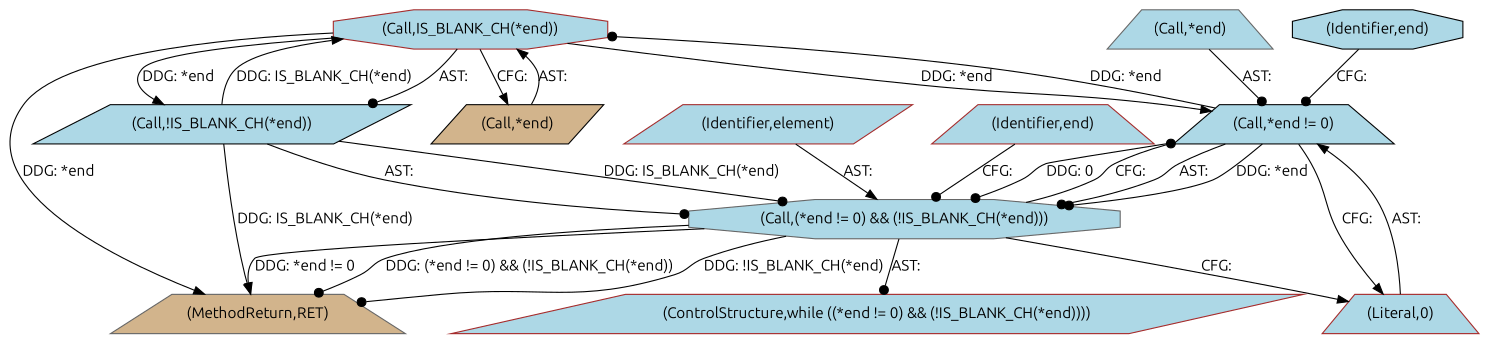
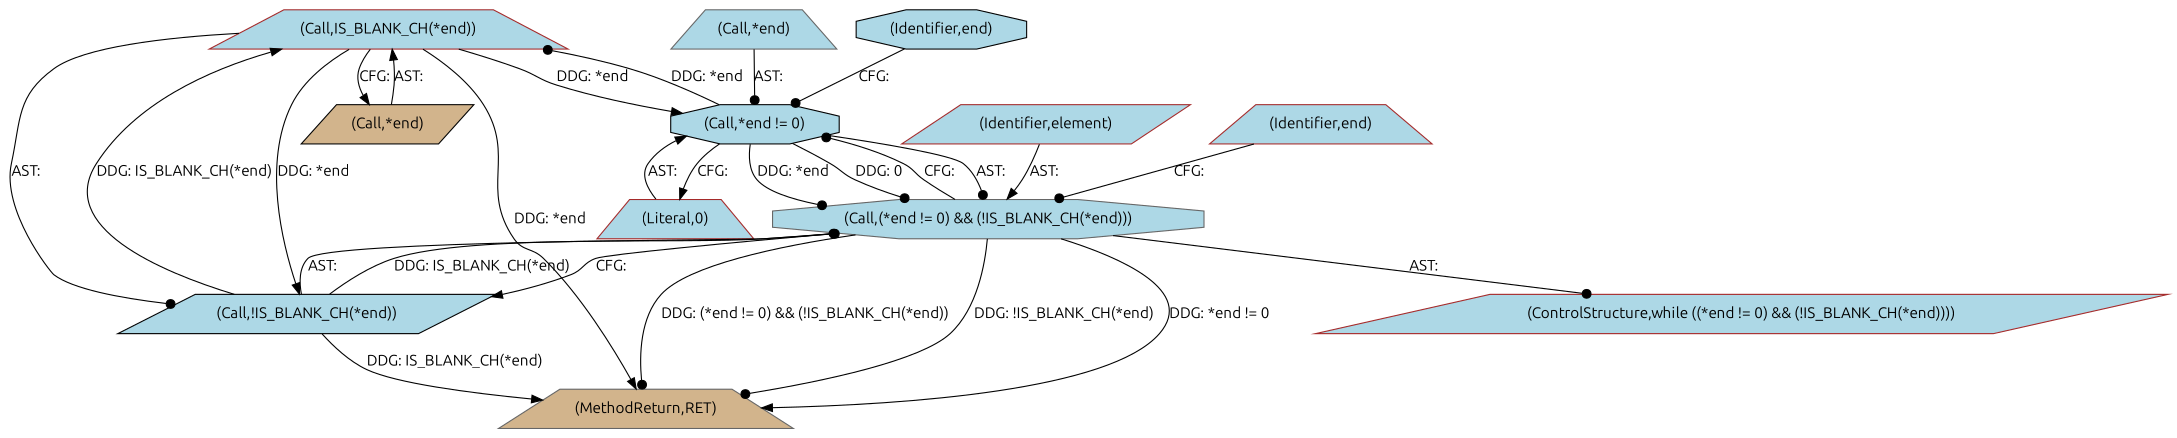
(471, 29) -> (389, 29)
(1284, 124) -> (755, 124)
(1172, 268) -> (666, 249)
